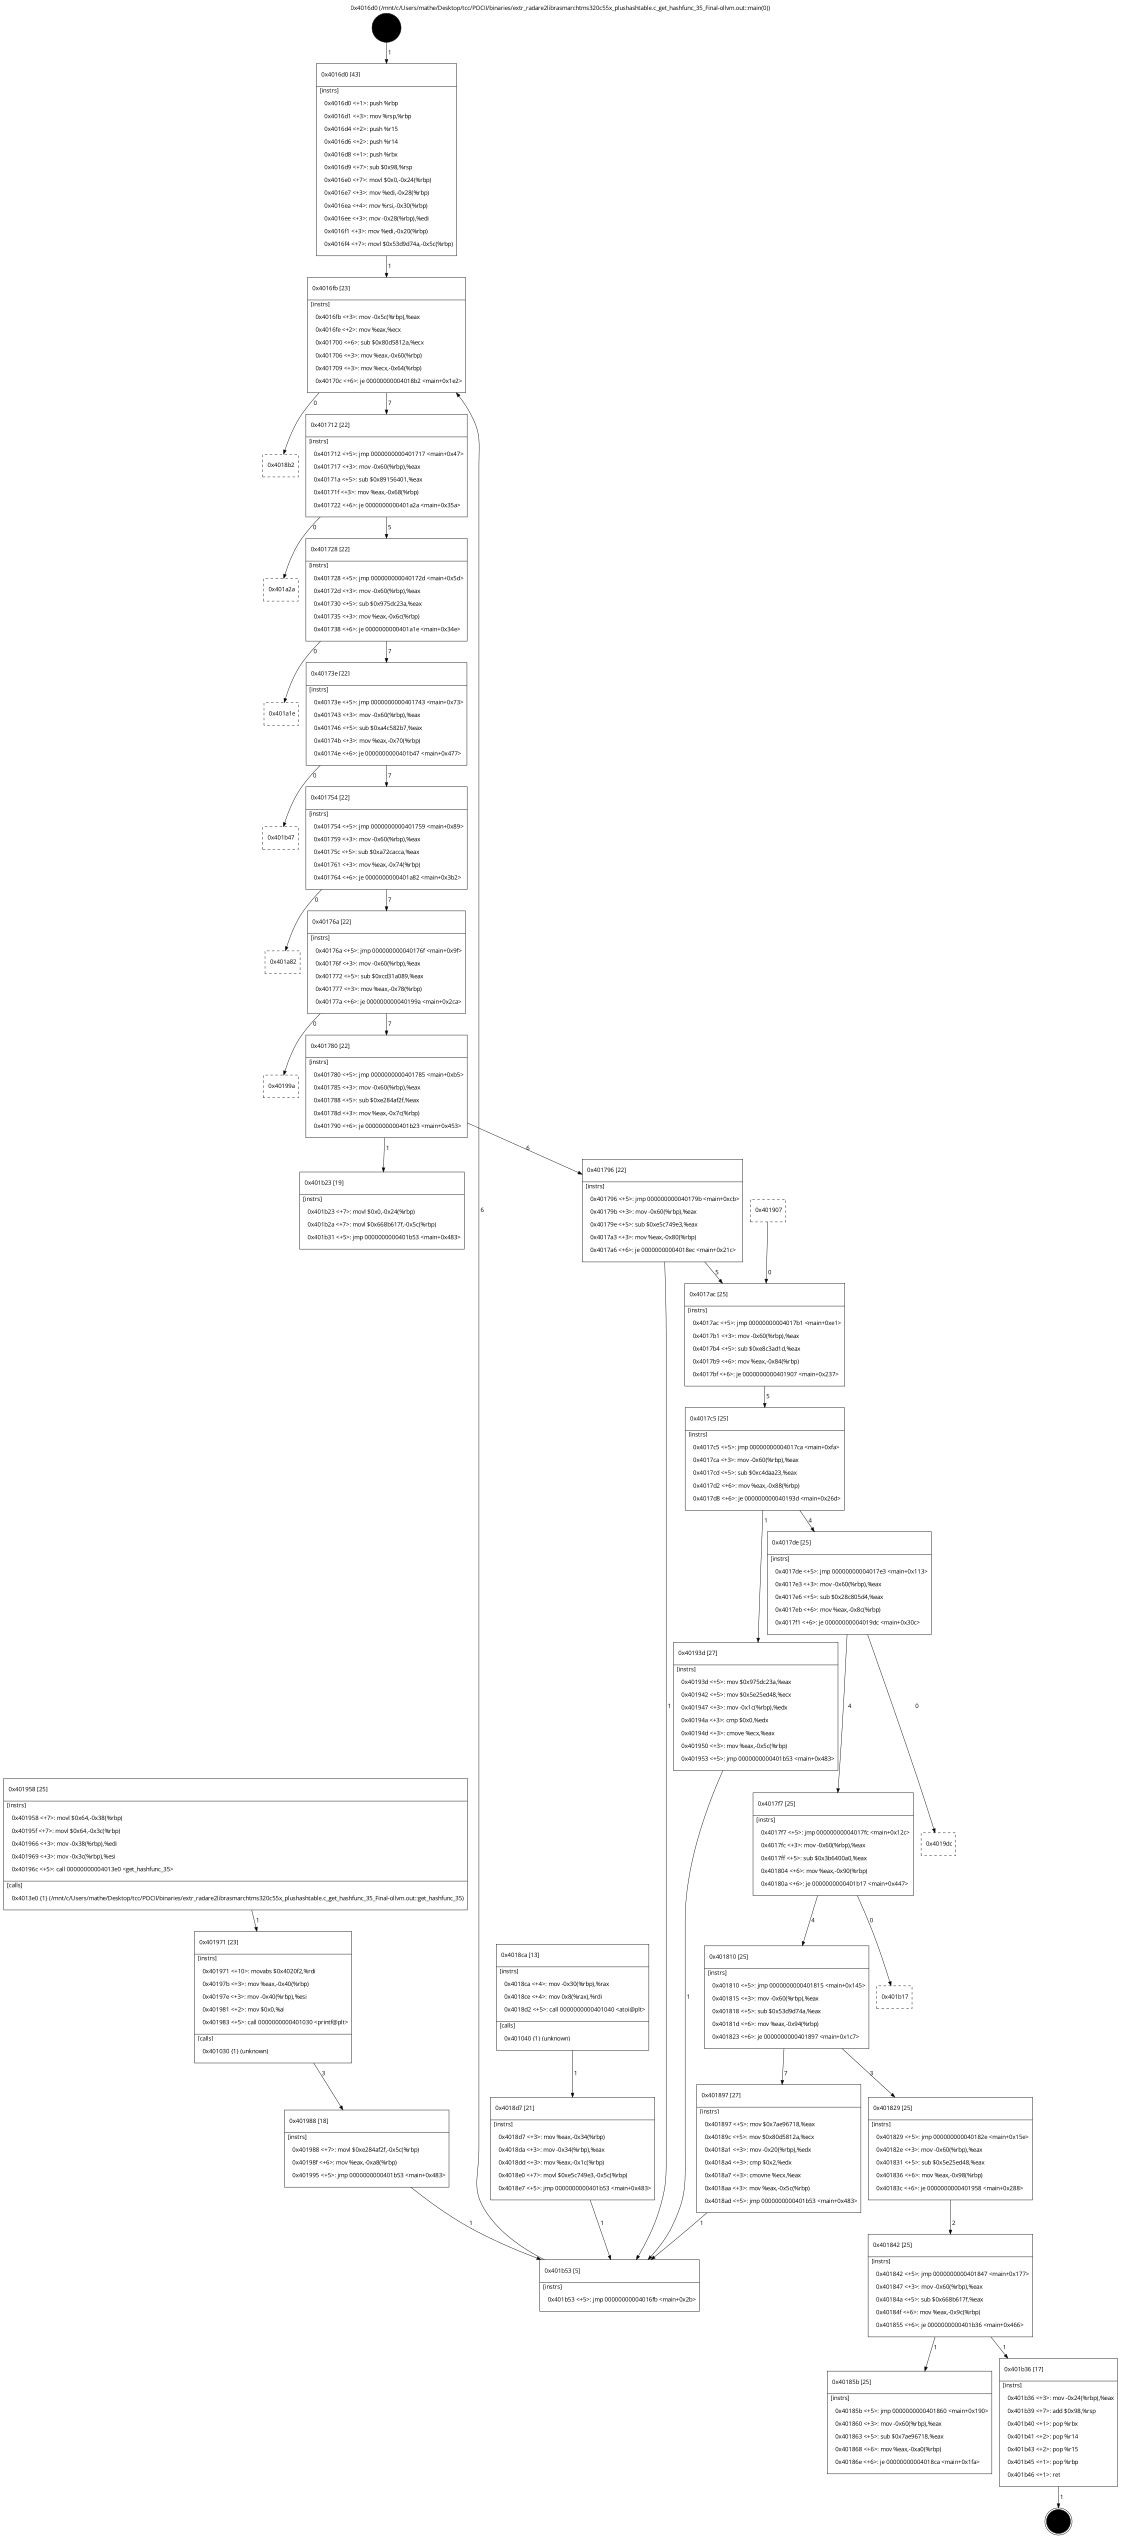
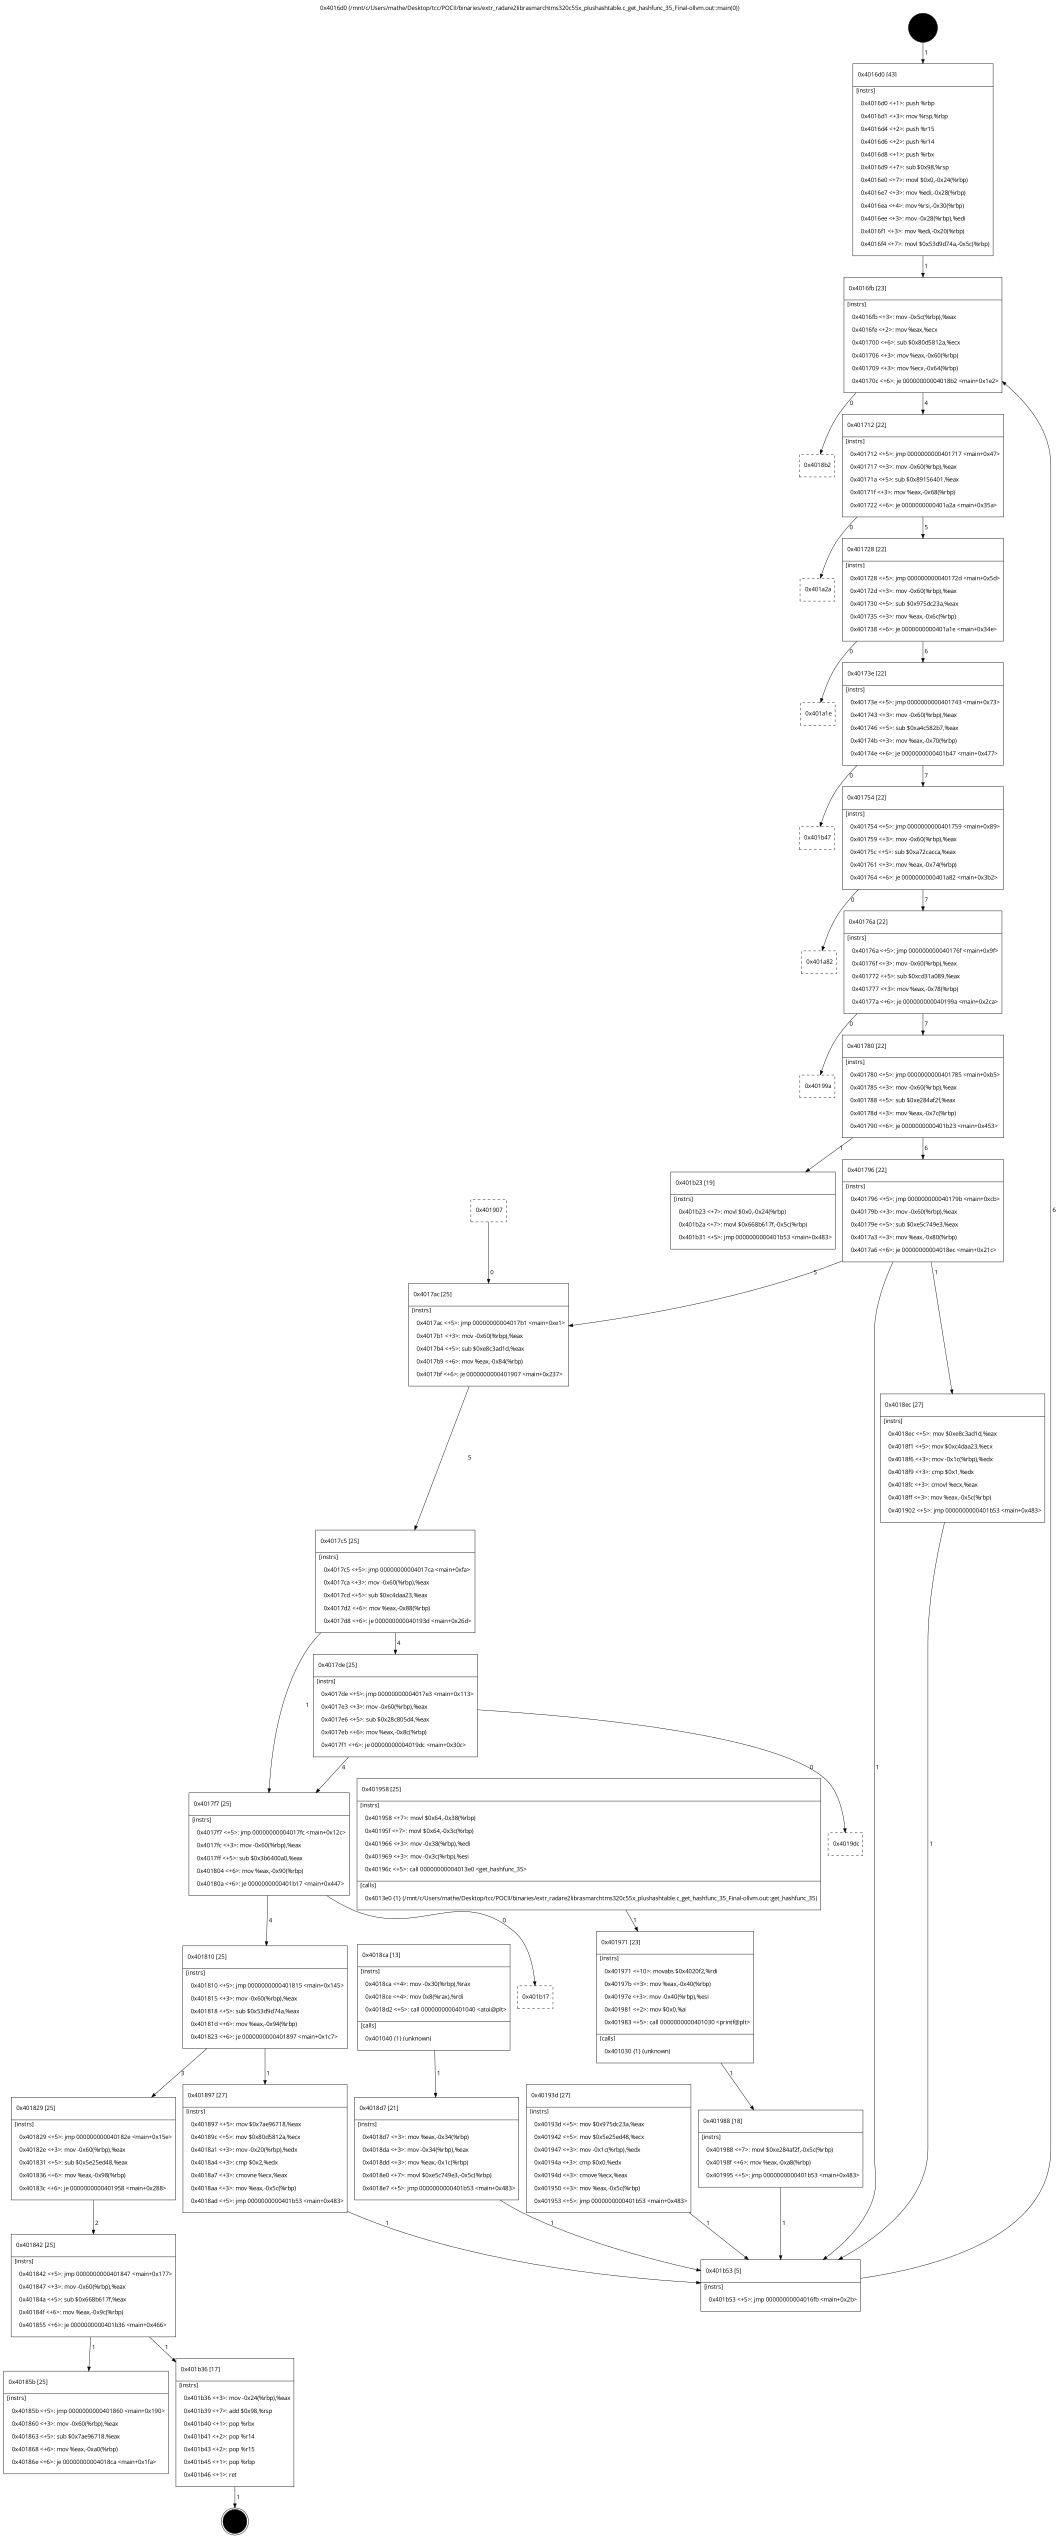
(389, 404) -> (926, 404)
(389, 652) -> (926, 652)
none -> (963, 1458)
(761, 1574) -> (282, 1706)
(323, 2074) -> (731, 2074)
(785, 2074) -> (268, 2074)
